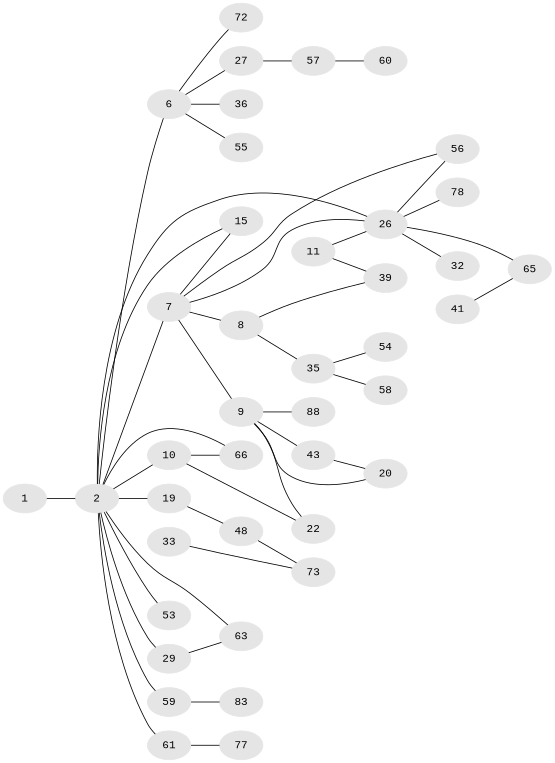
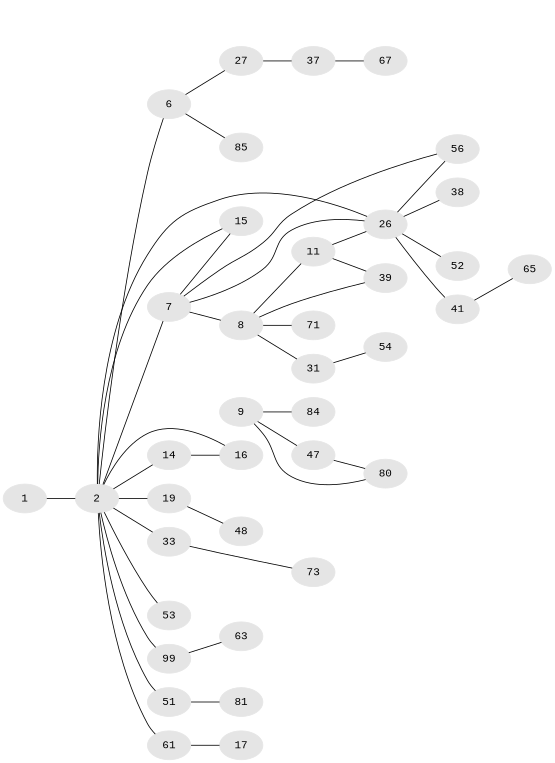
(241, 18) -> none
(313, 61) -> (313, 61)
(385, 61) -> (385, 61)
(241, 104) -> none
(241, 147) -> (241, 147)
(458, 192) -> (458, 192)
(462, 239) -> (420, 268)
(458, 266) -> (458, 266)
none -> (277, 288)
none -> (313, 325)
(205, 359) -> none
(313, 369) -> (313, 369)
(385, 390) -> none
(313, 412) -> (313, 412)
(169, 455) -> (169, 455)
(241, 455) -> (241, 455)
(313, 455) -> (313, 455)
(385, 474) -> (385, 474)
(313, 529) -> none
(277, 552) -> none
(161, 575) -> (133, 520)
(169, 659) -> (169, 659)
(169, 702) -> (169, 702)
(241, 702) -> (241, 702)
(241, 745) -> (241, 745)
